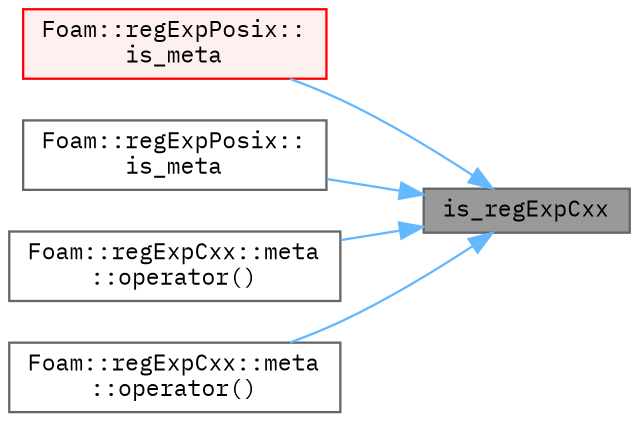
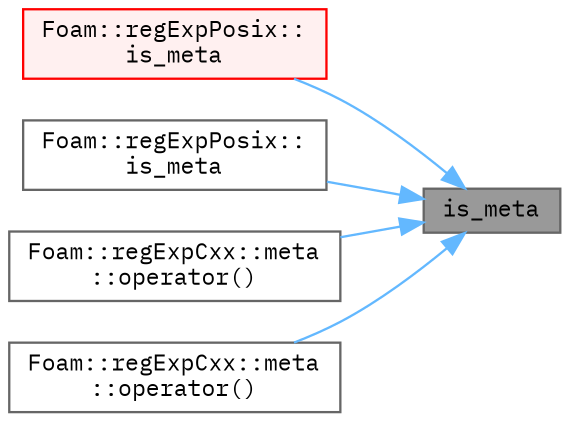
(527, 211) -> (492, 211)
